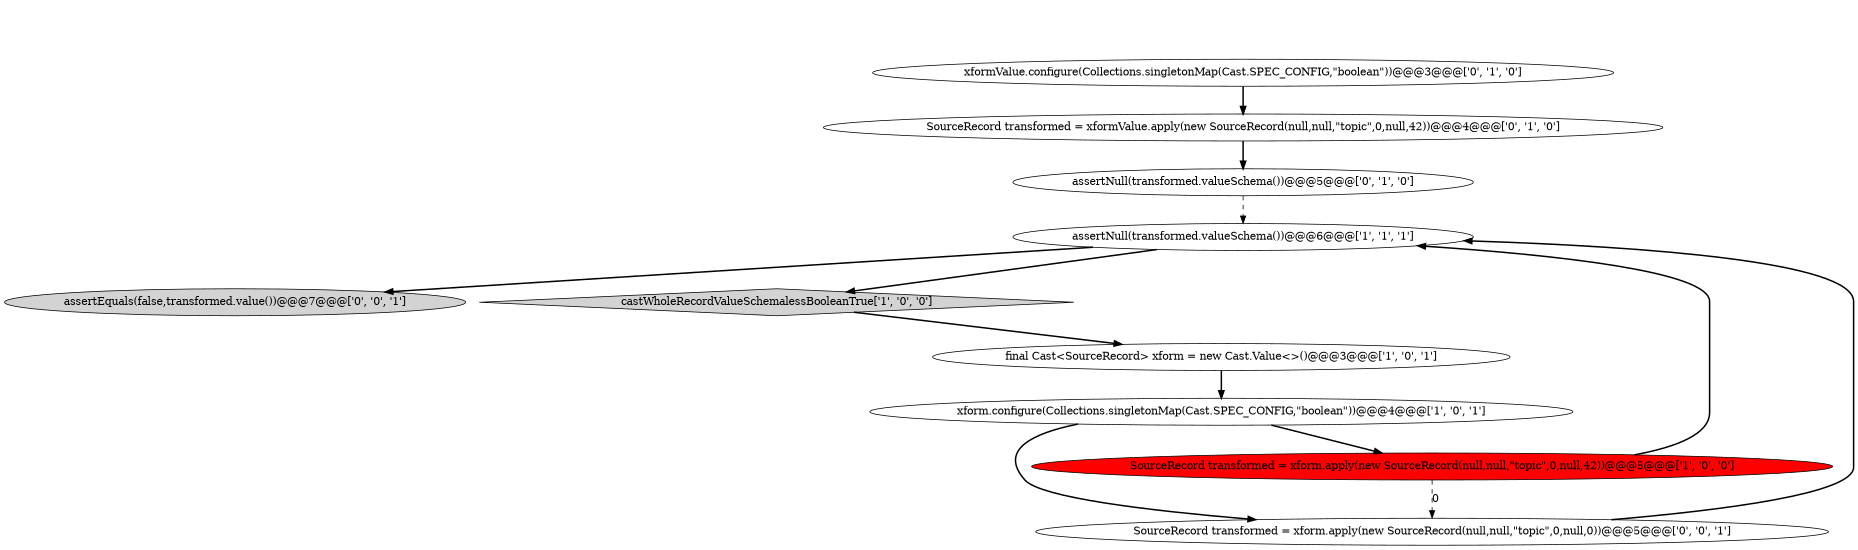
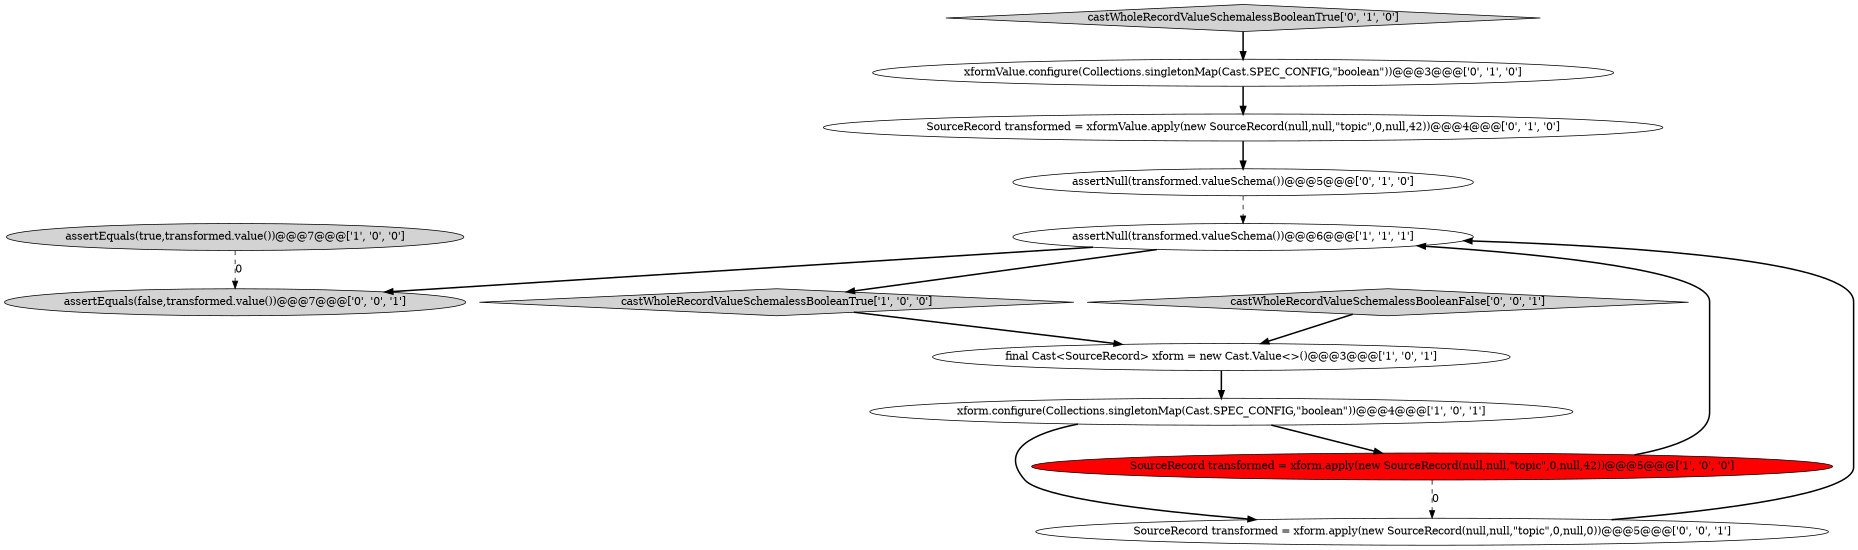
none -> (1243, 18)
none -> (235, 237)
none -> (1388, 302)
